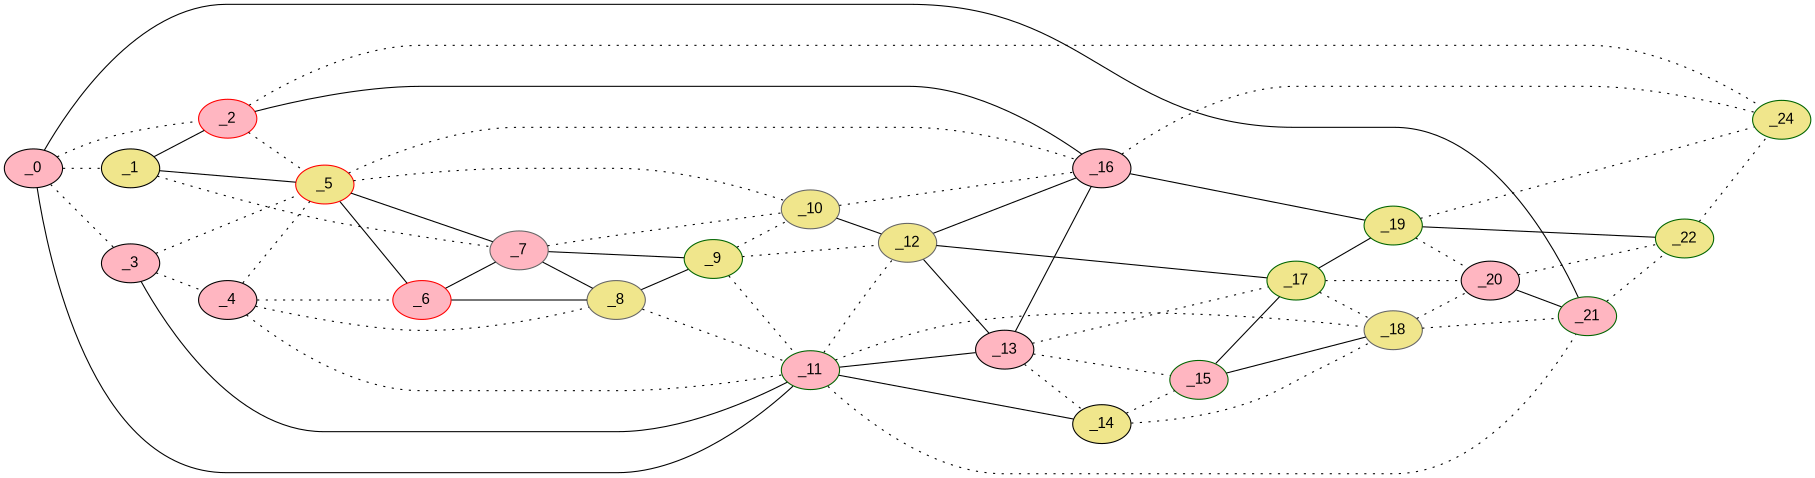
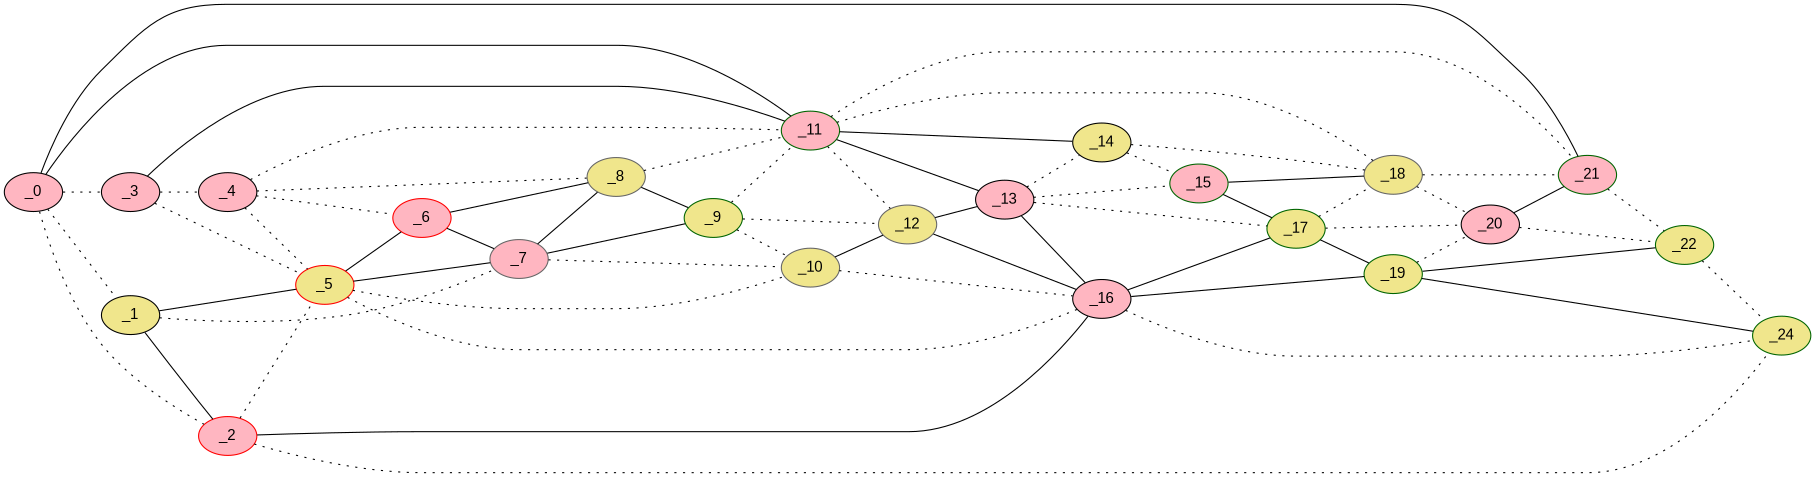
(1587, 173) -> (1587, 305)
(1102, 262) -> (1199, 264)
